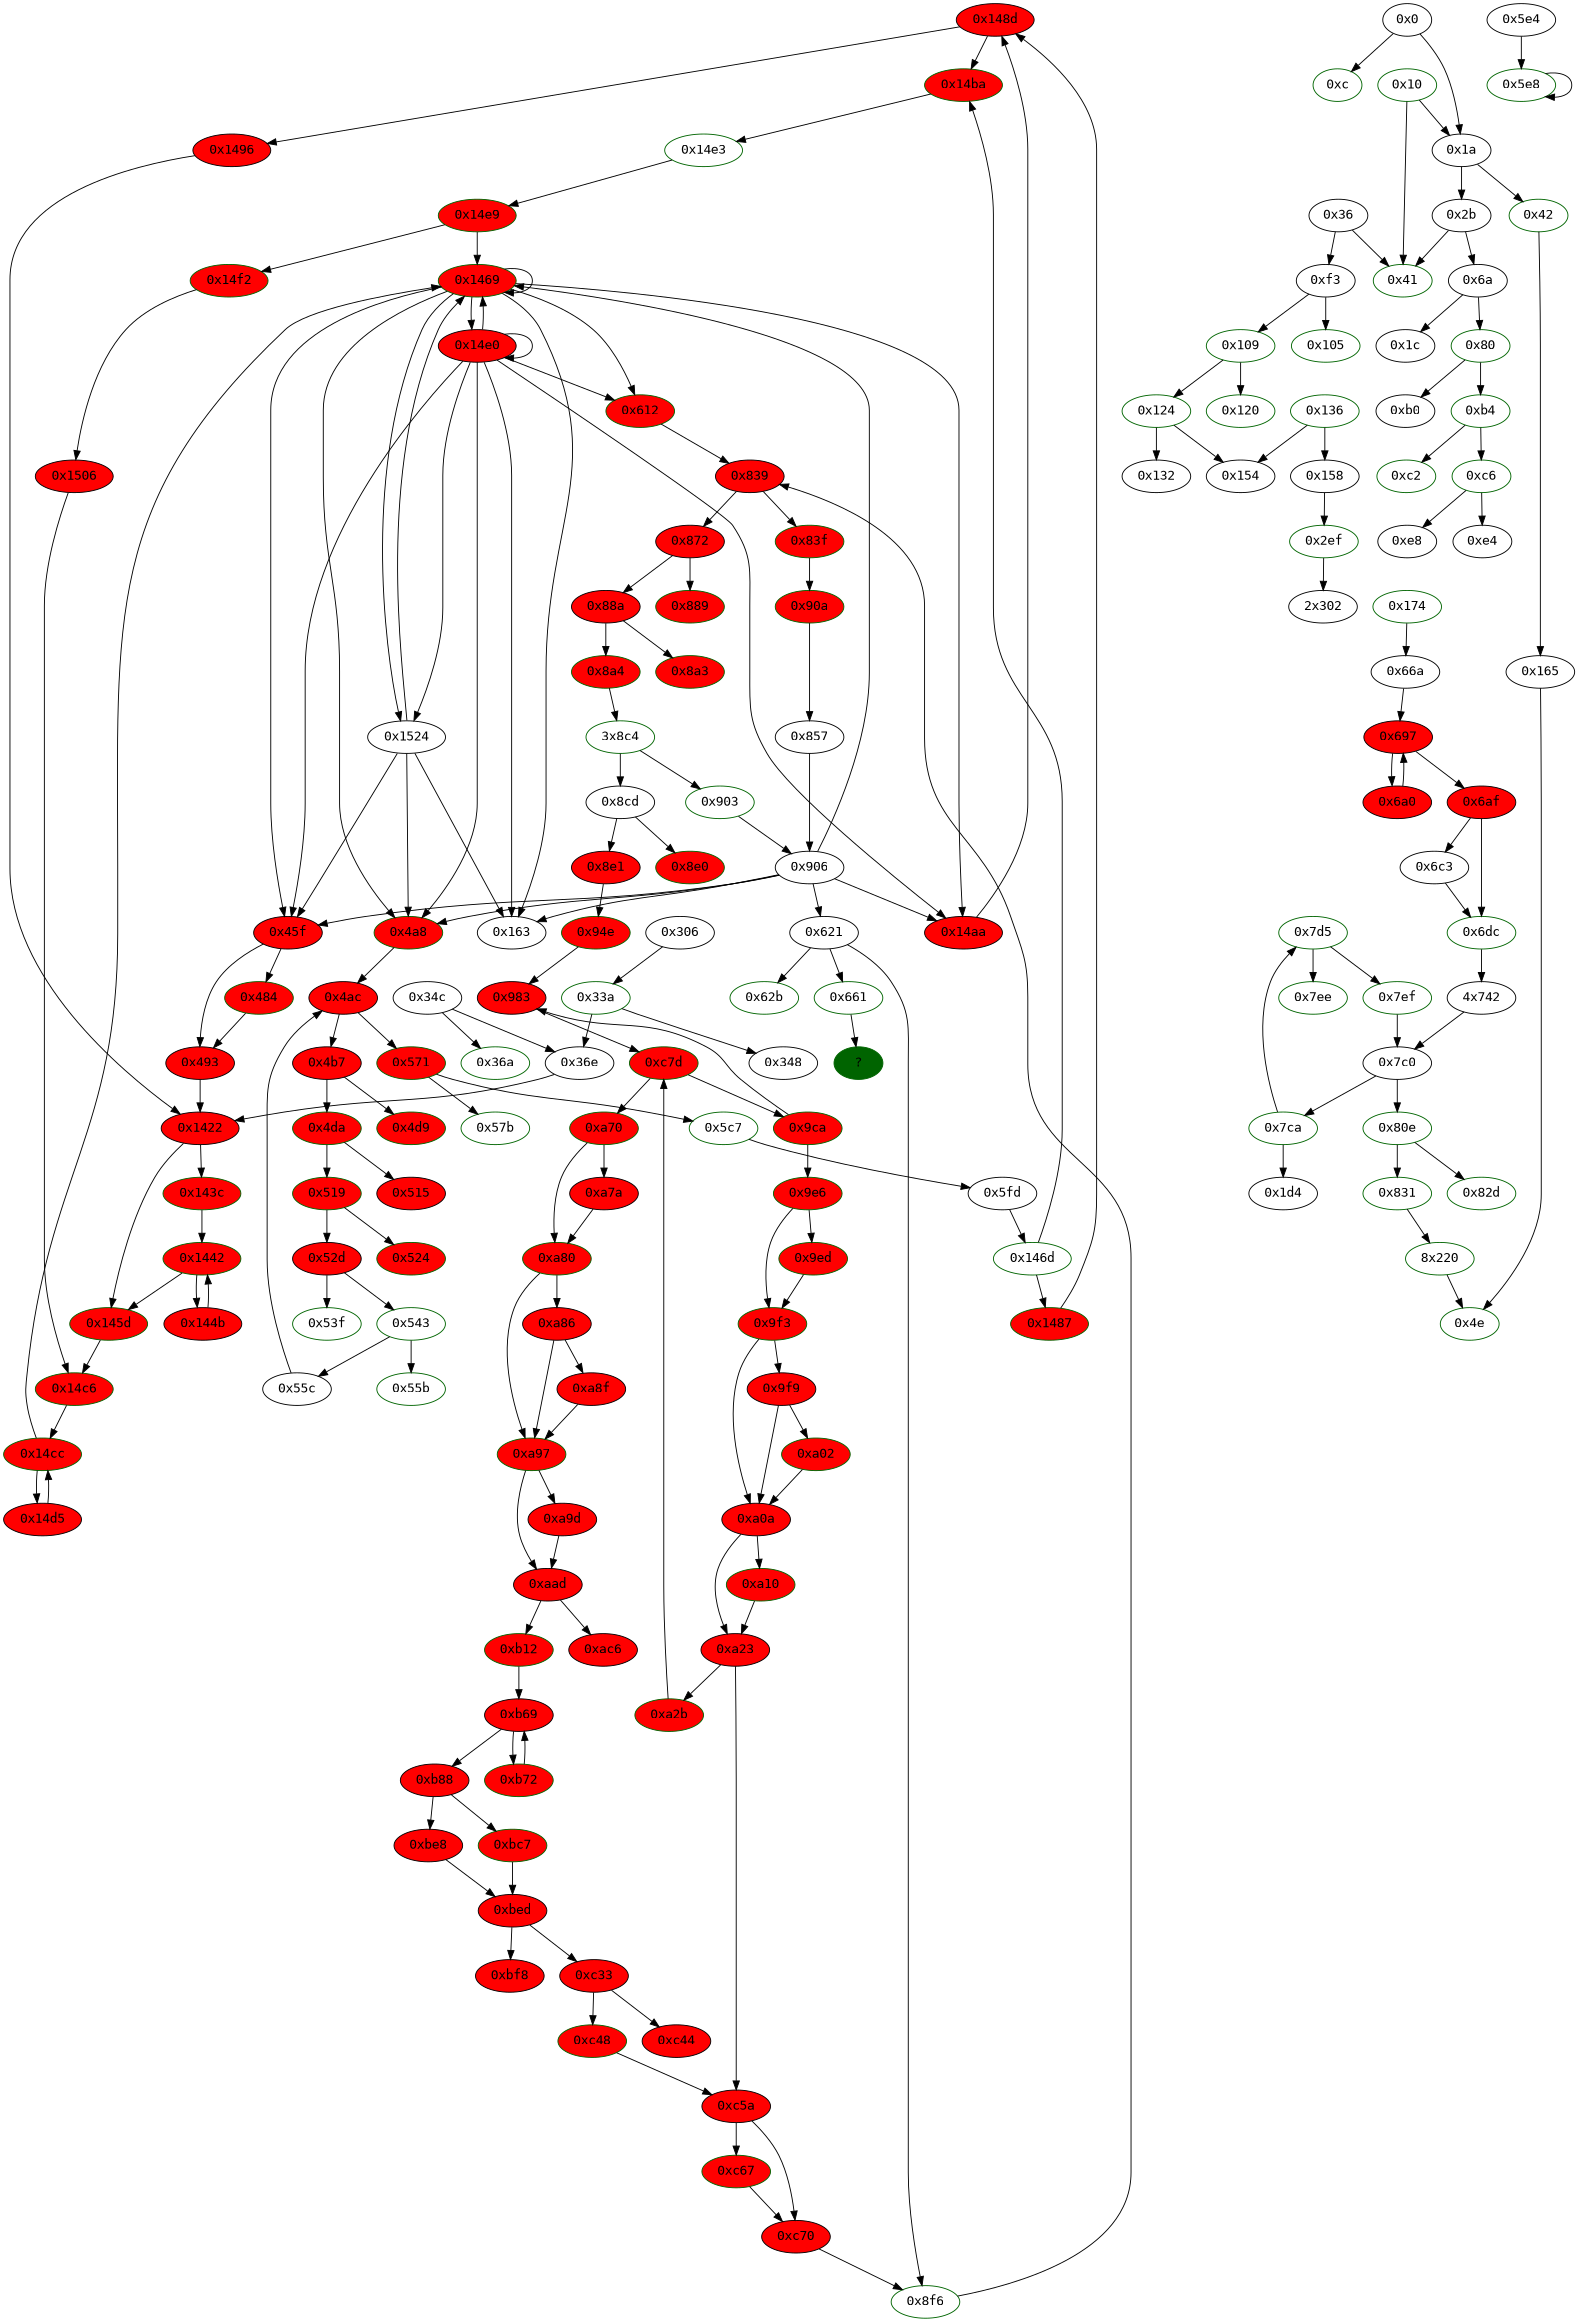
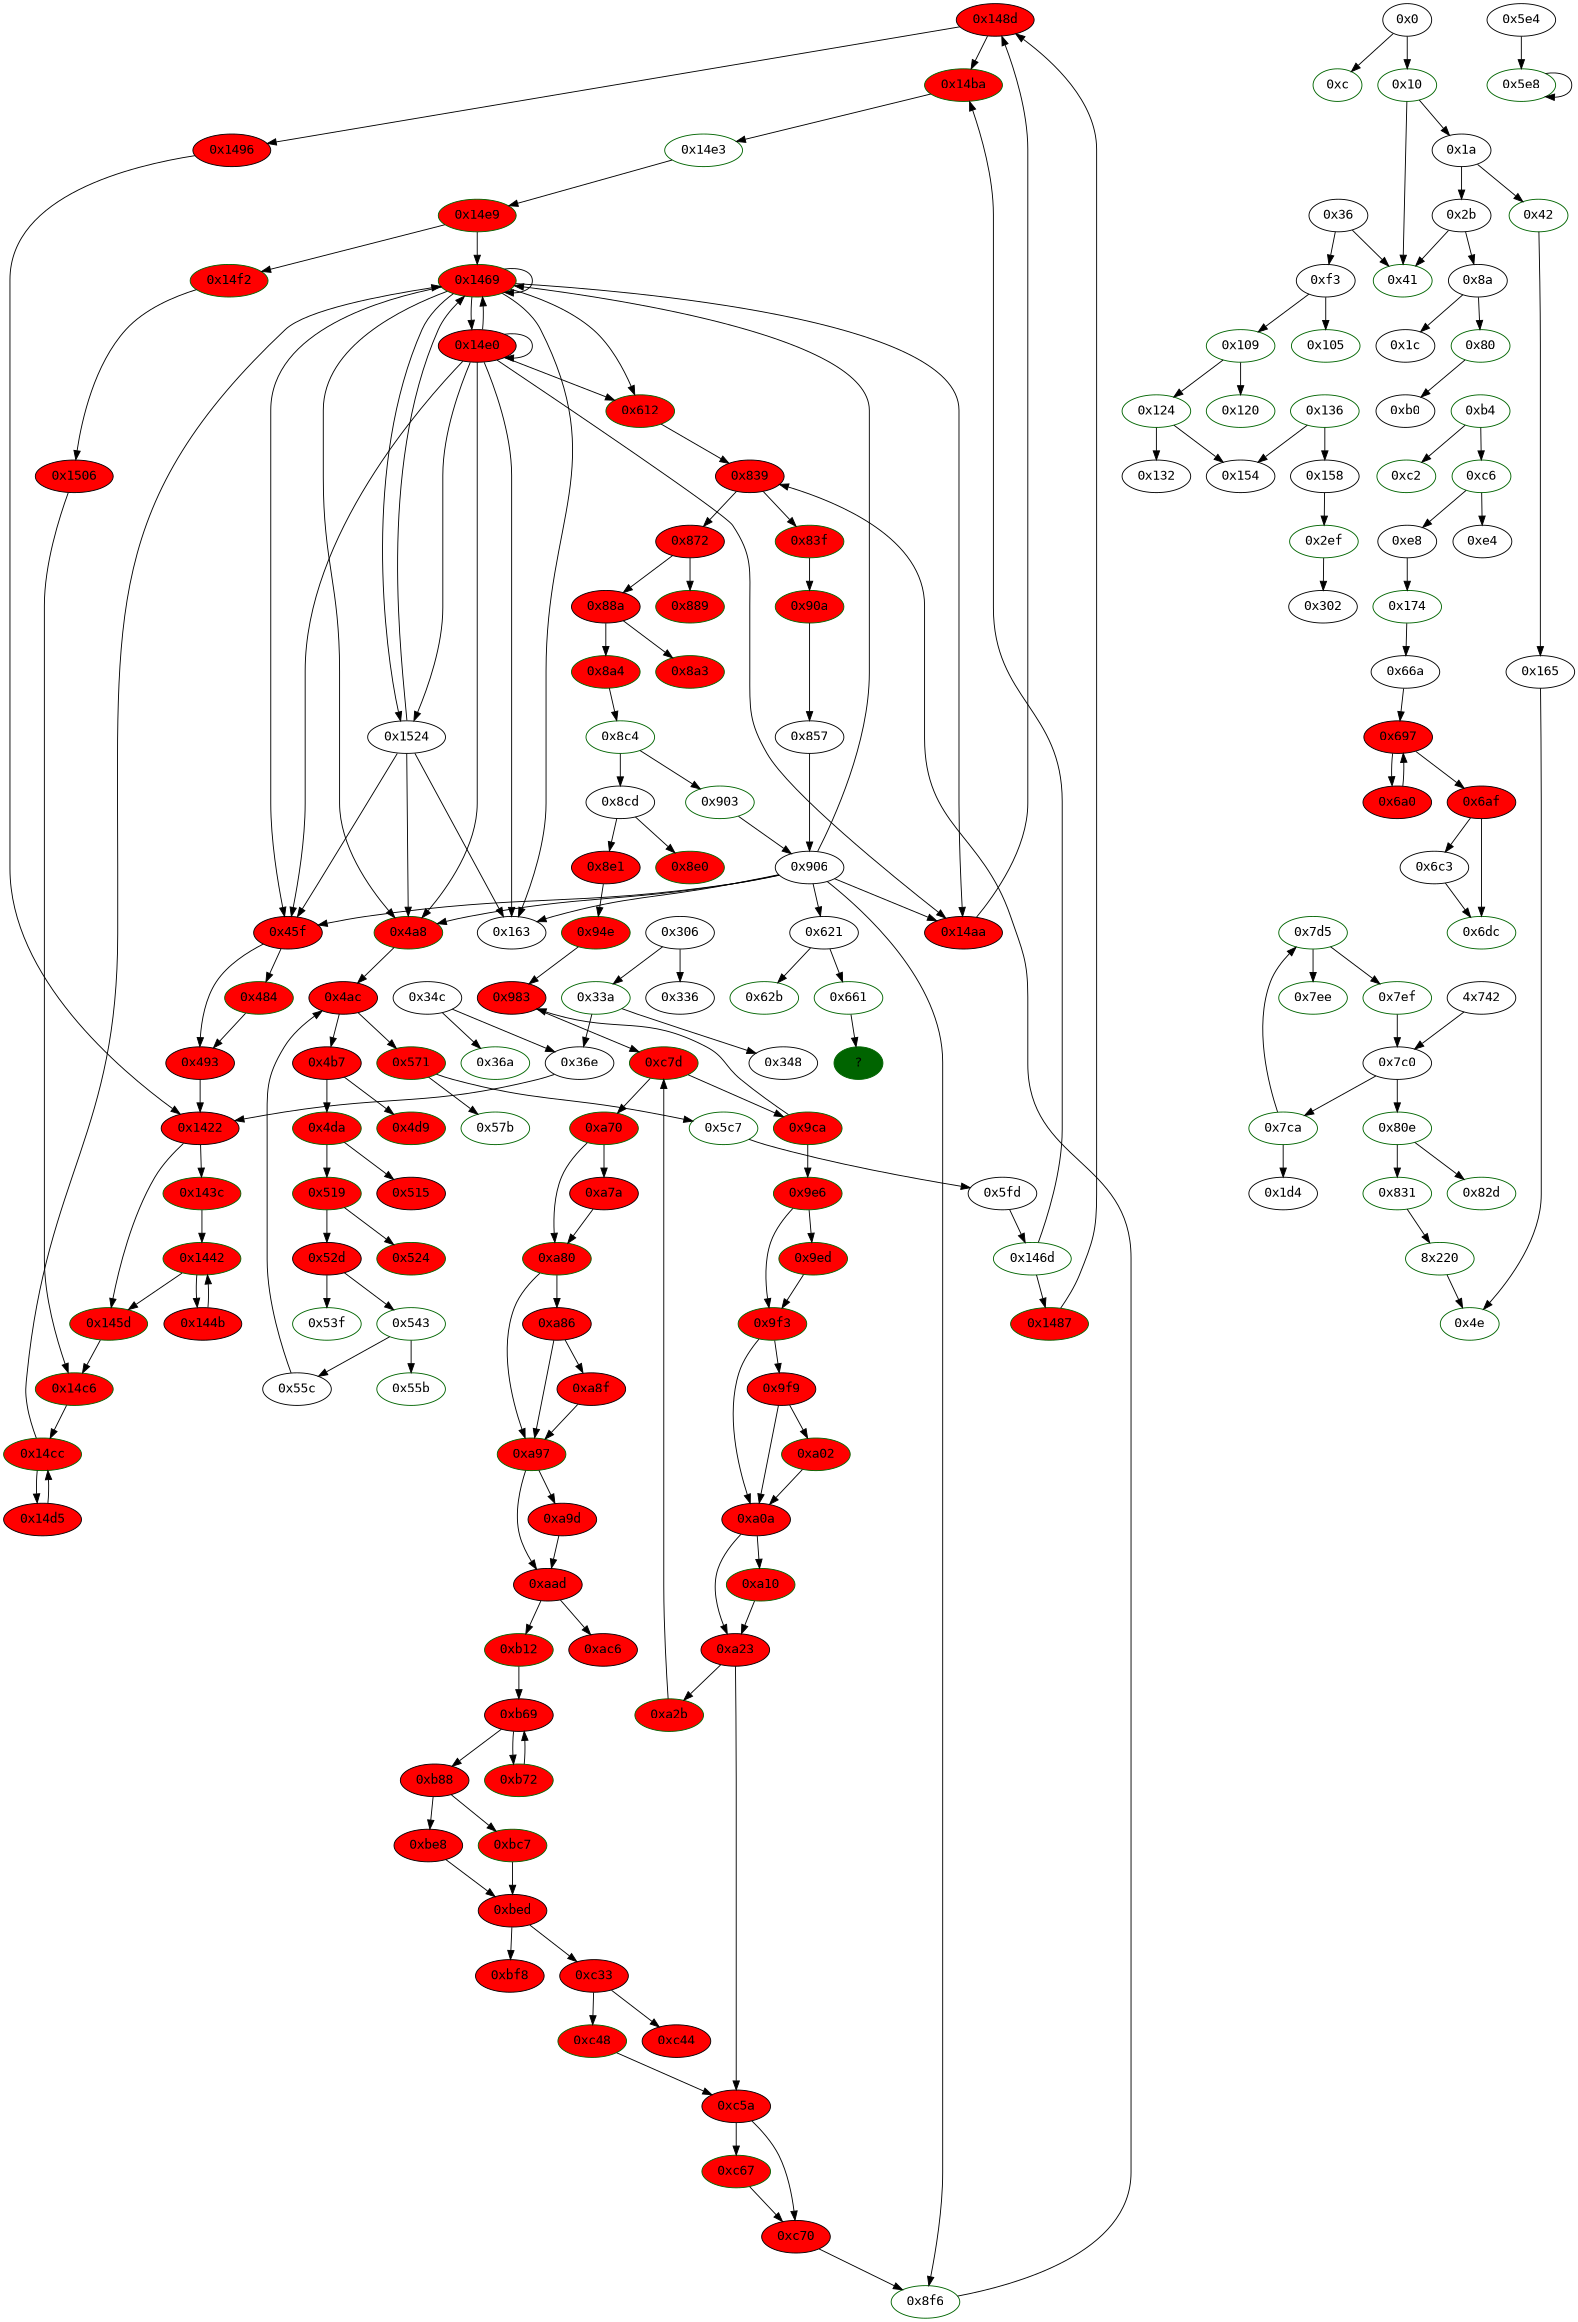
(1447, 76) -> (1407, 48)
(1478, 281) -> (1478, 281)
(1481, 374) -> none
none -> (1407, 570)
(1323, 607) -> (1323, 607)
(620, 737) -> (620, 737)
(1481, 961) -> none
none -> (680, 998)
(908, 1599) -> (943, 1559)
